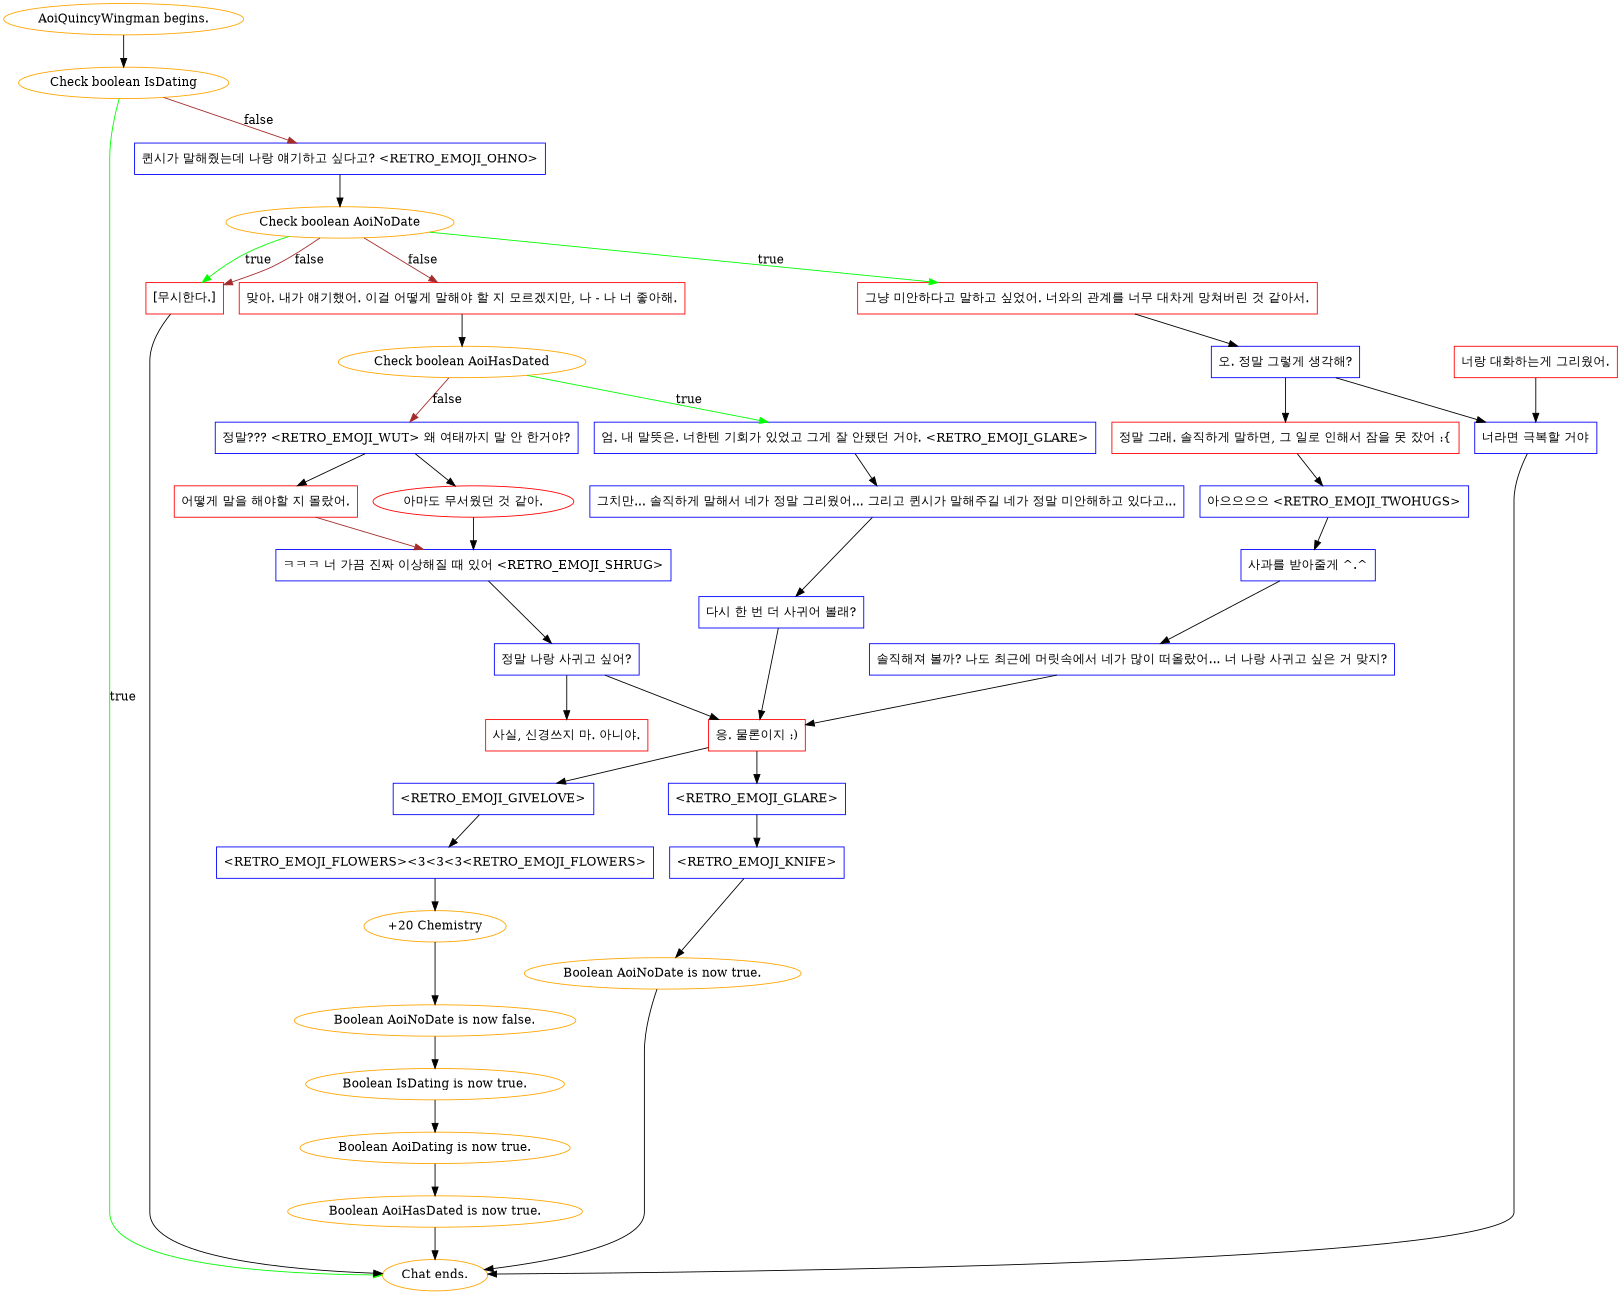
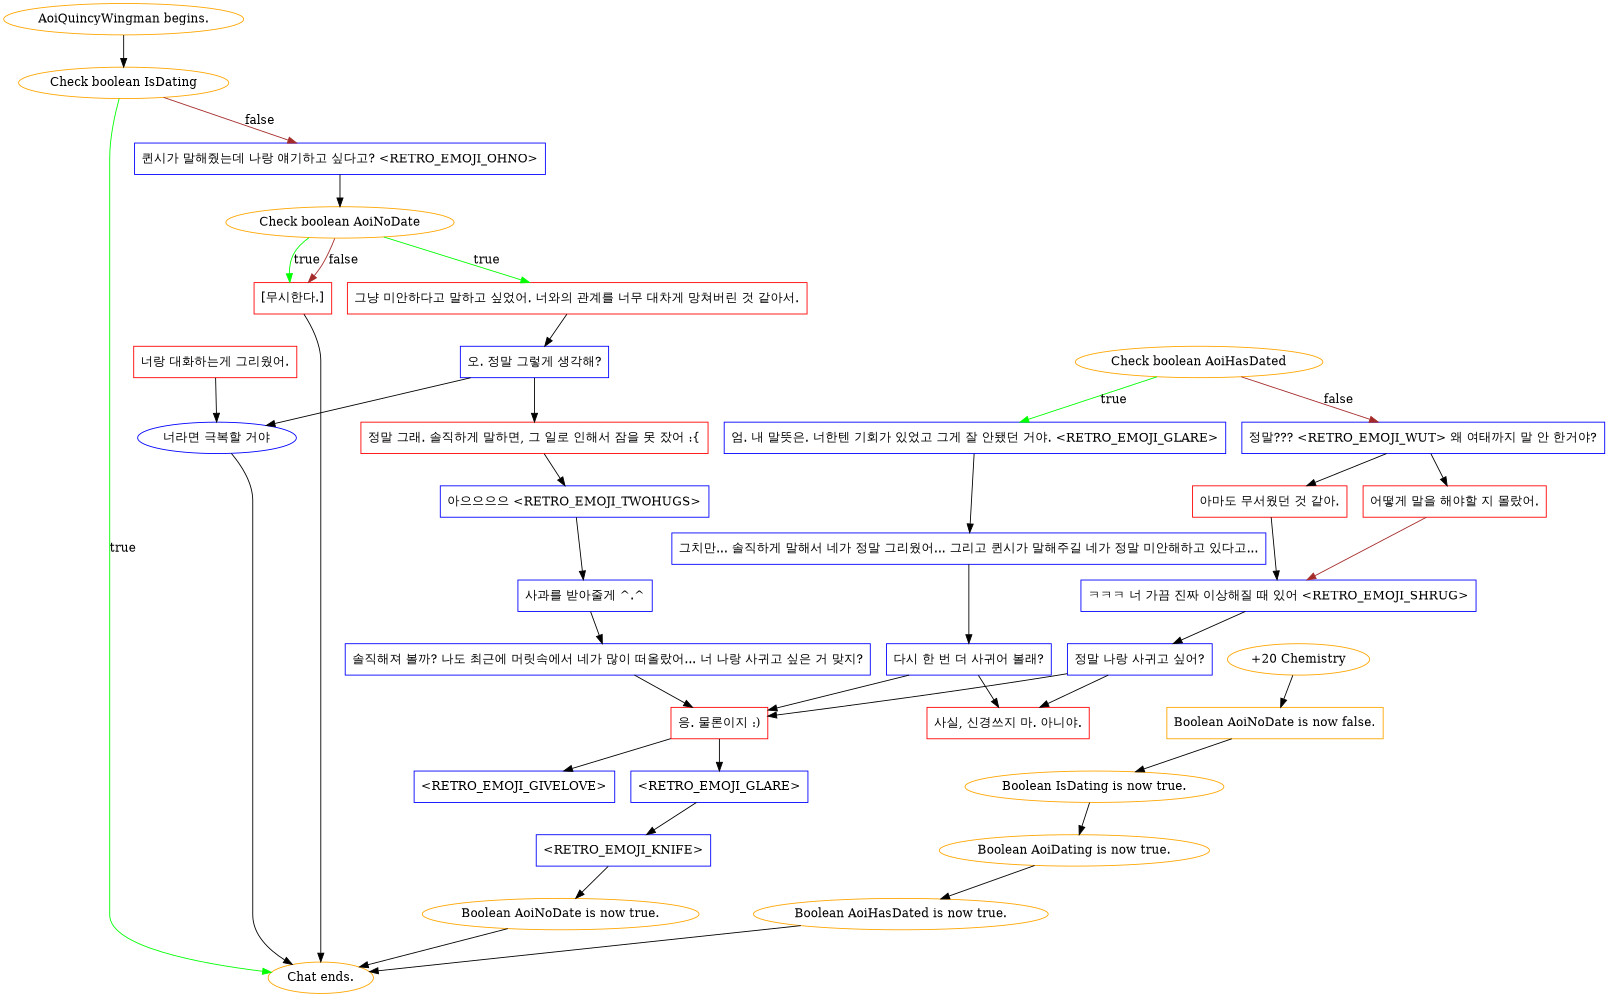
(462, 298) -> none
(1536, 438) -> (217, 438)
(473, 502) -> (1270, 502)
none -> (988, 691)
(435, 863) -> none
(435, 1020) -> (1275, 723)
